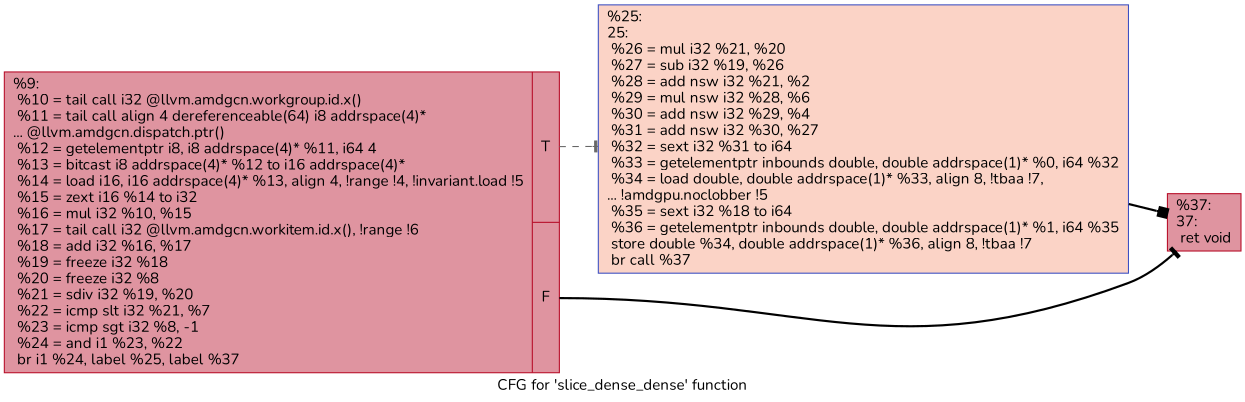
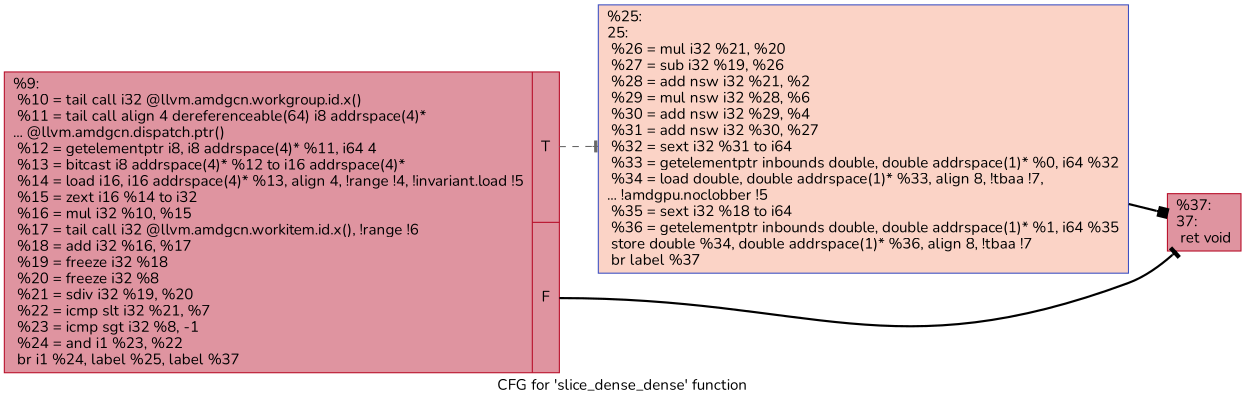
(649, 260) -> (654, 260)
